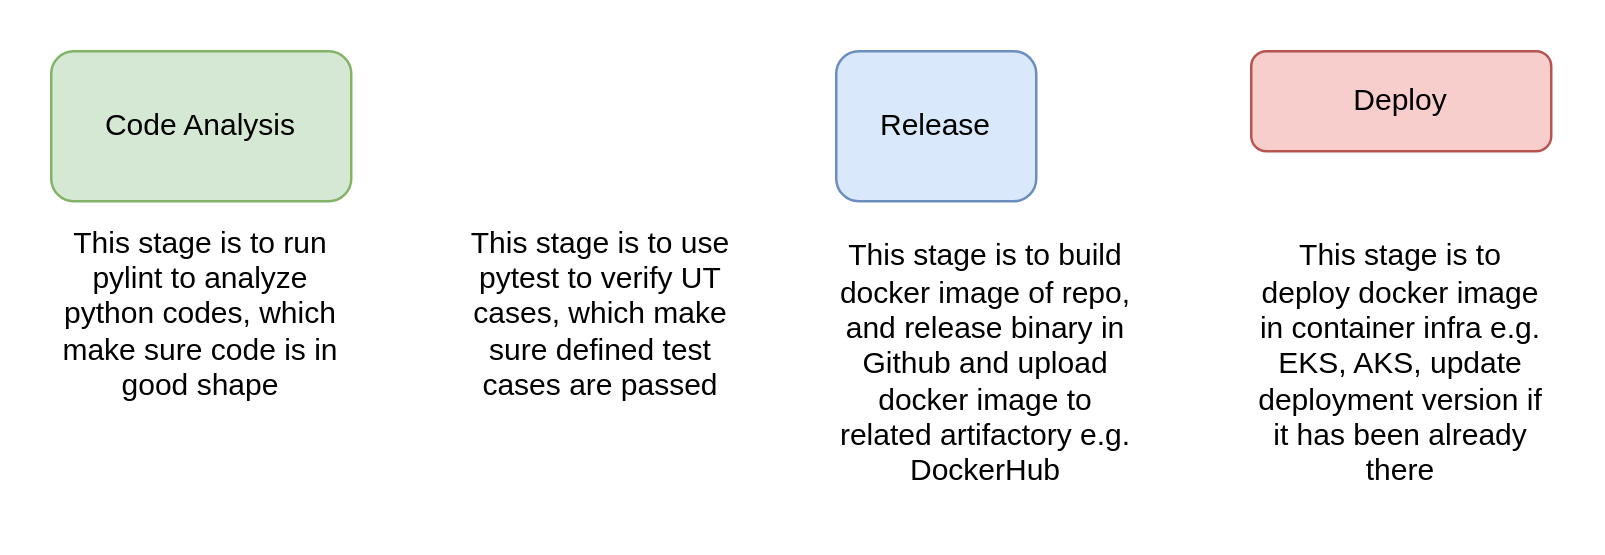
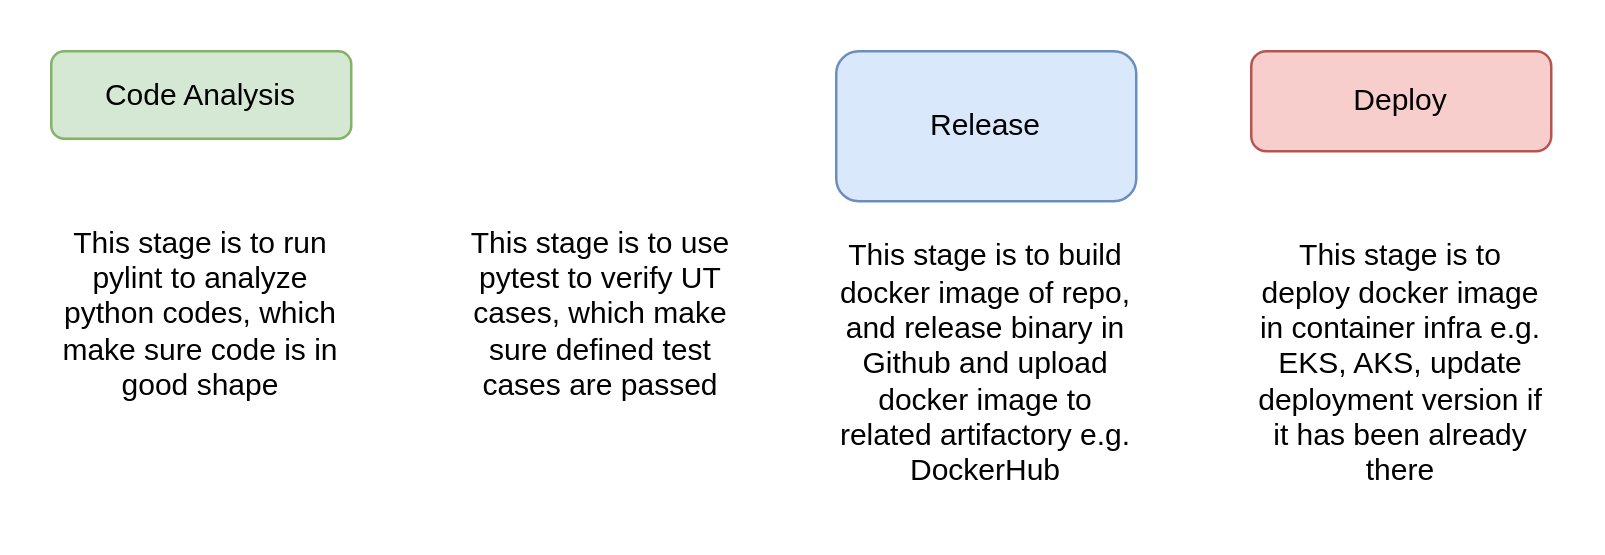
(201, 126) -> (201, 95)
(936, 126) -> (986, 126)
